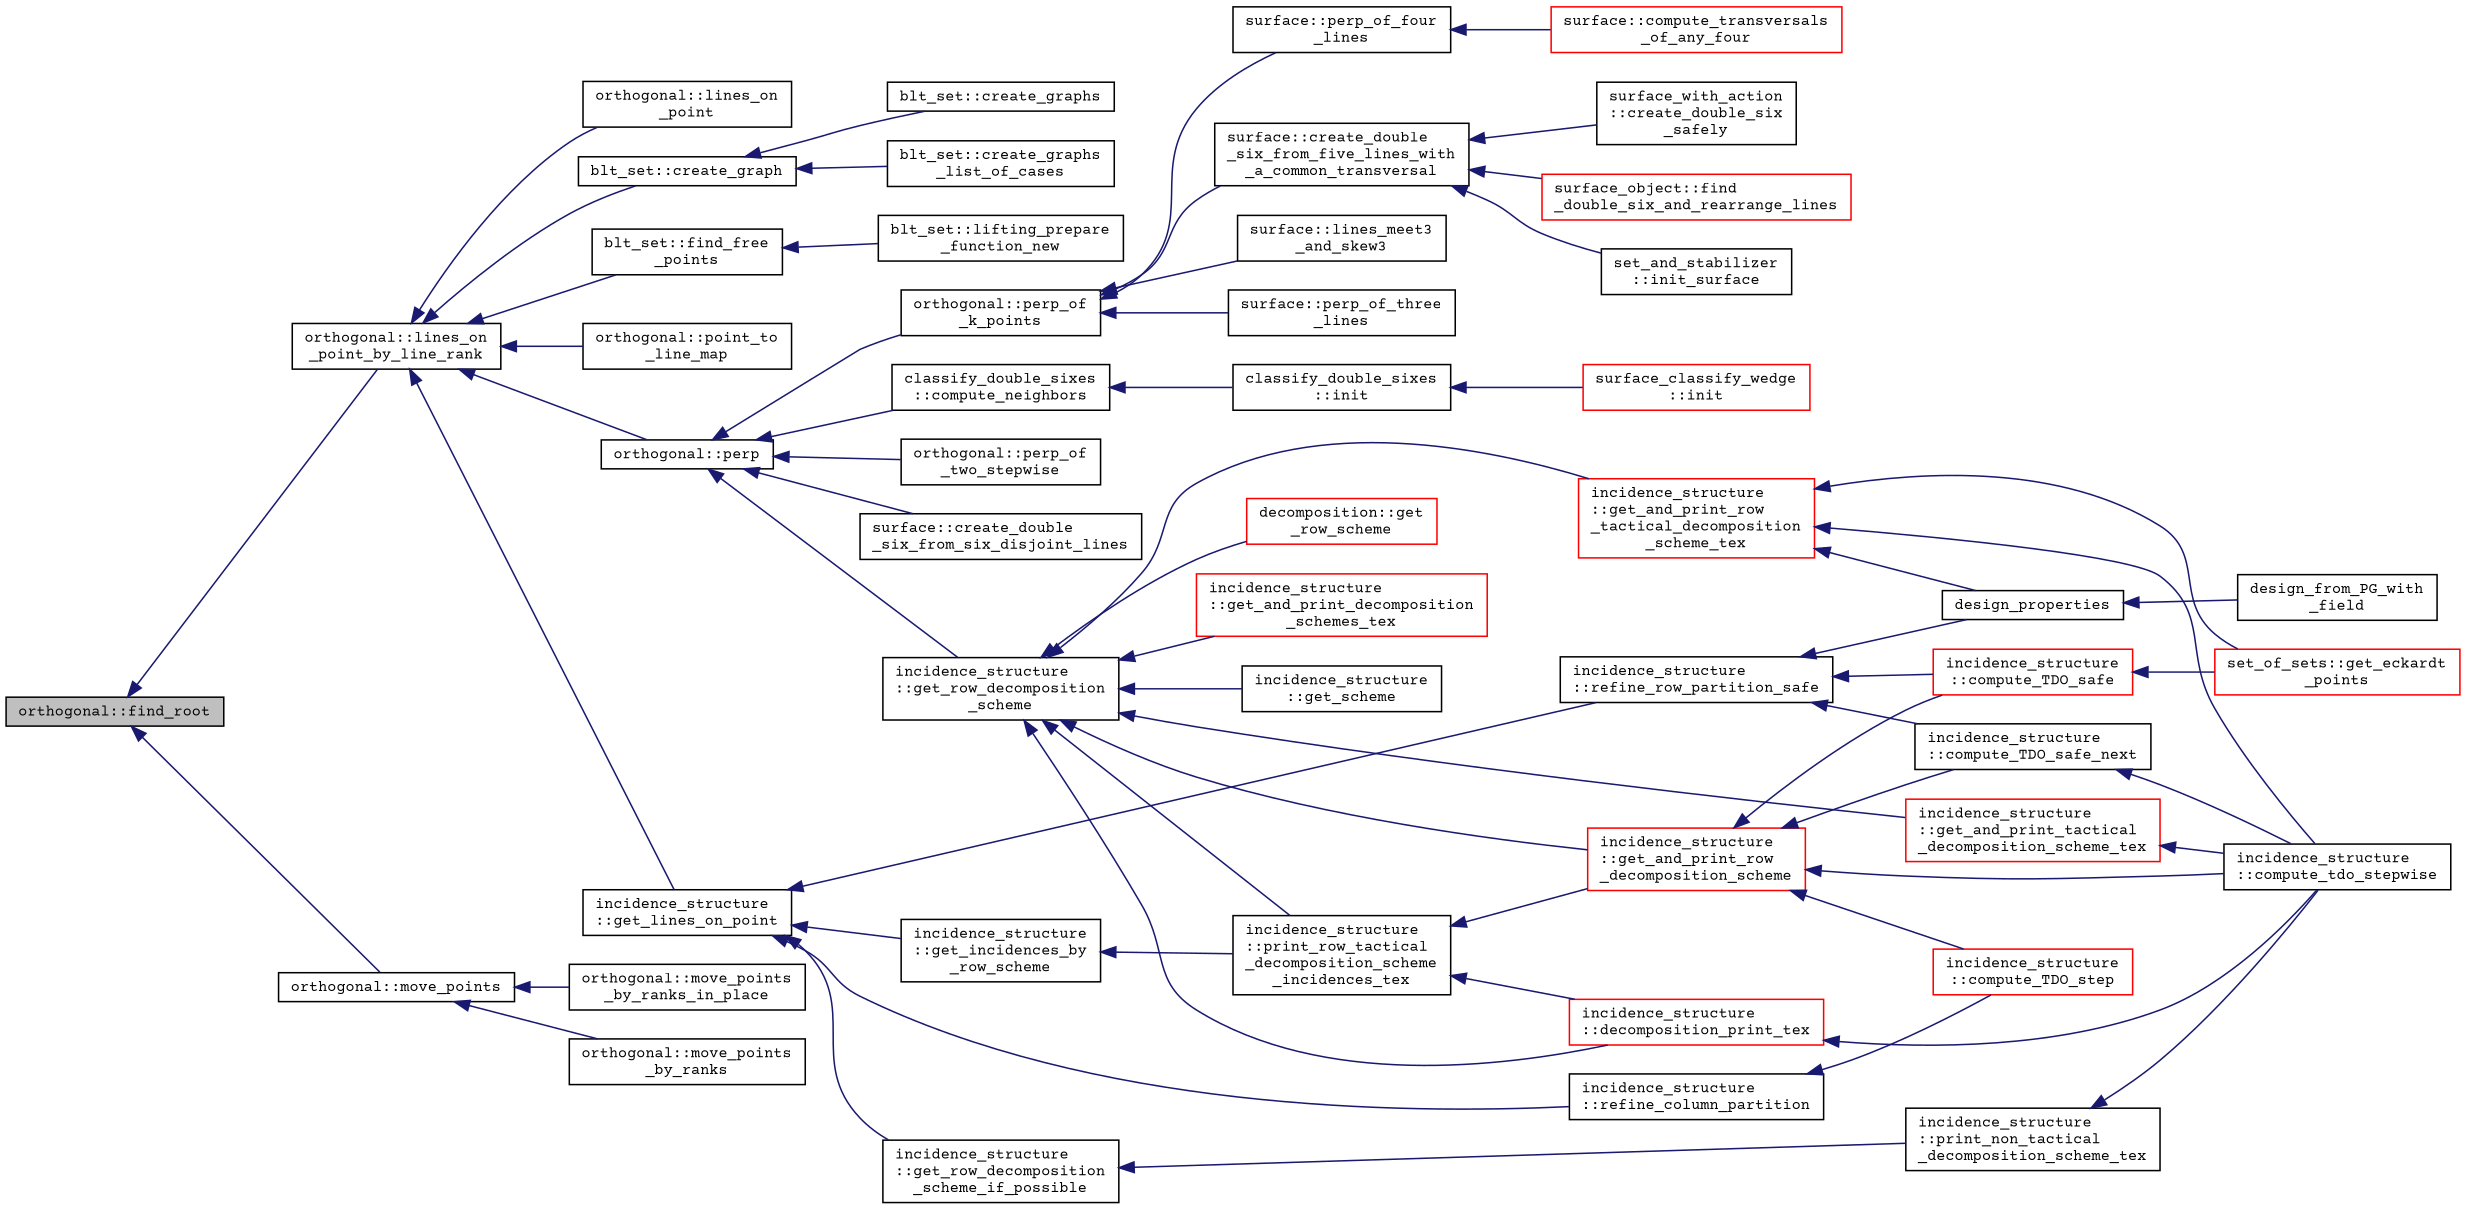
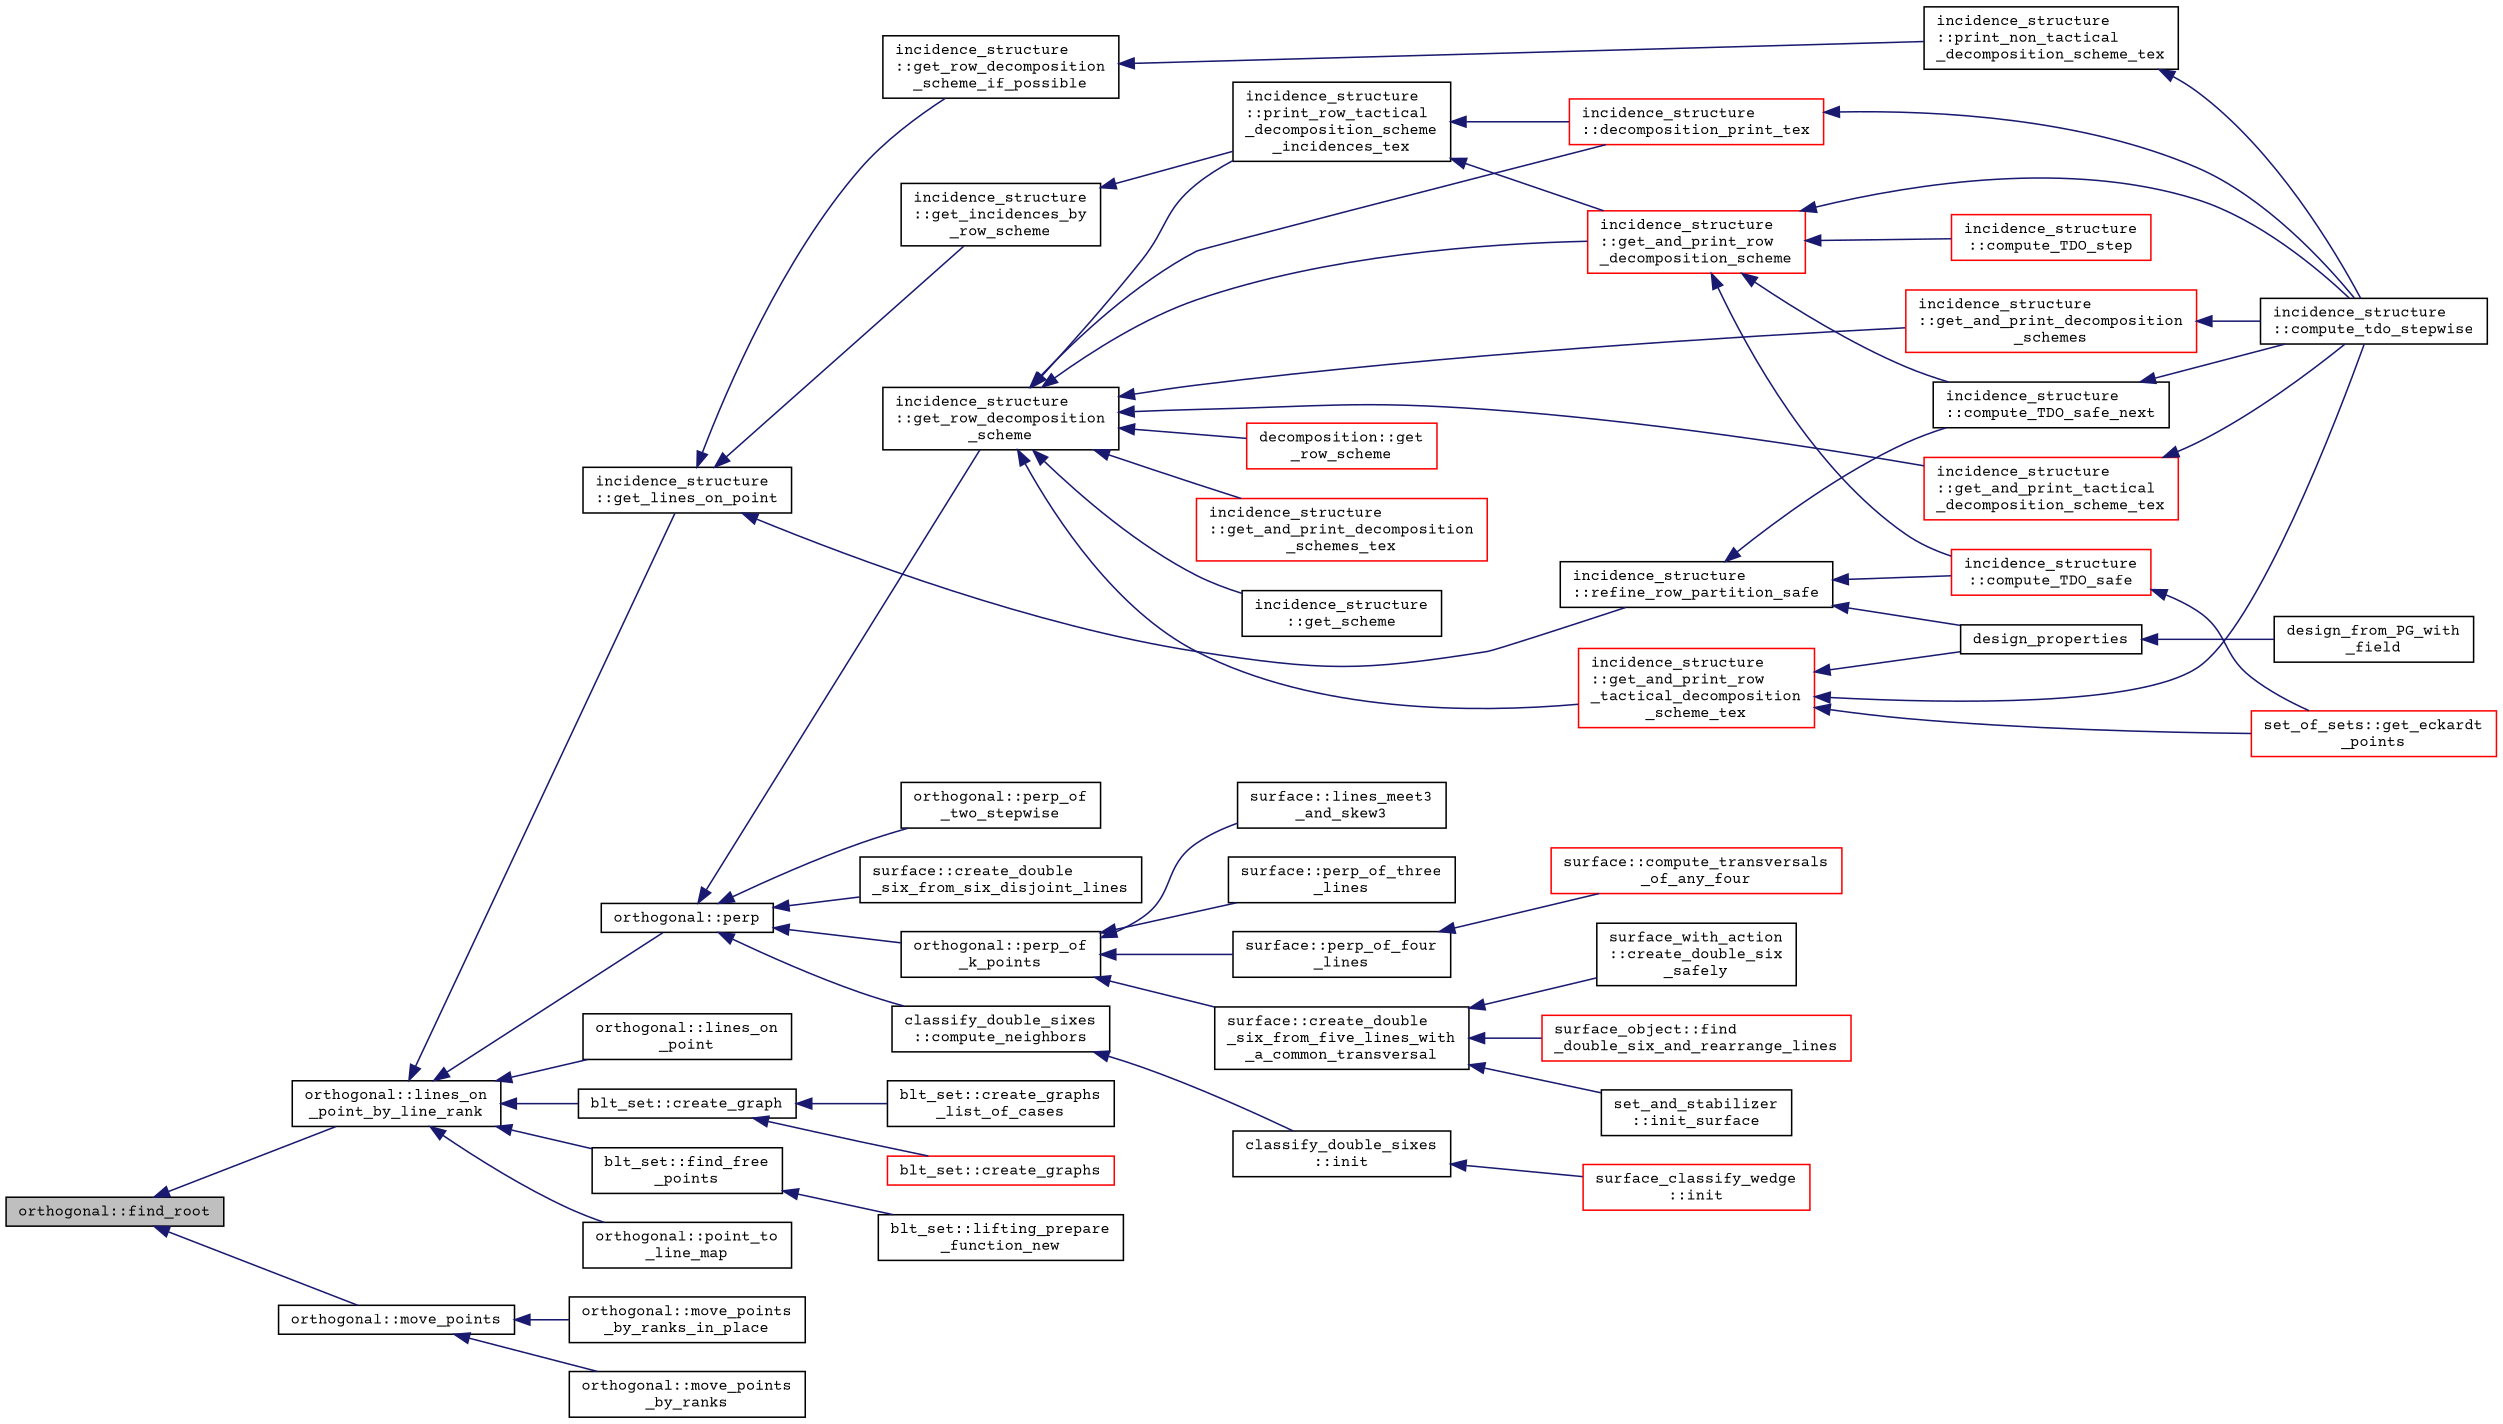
(1001, 97) -> (1001, 1171)
none -> (2051, 321)
(1697, 1097) -> none
